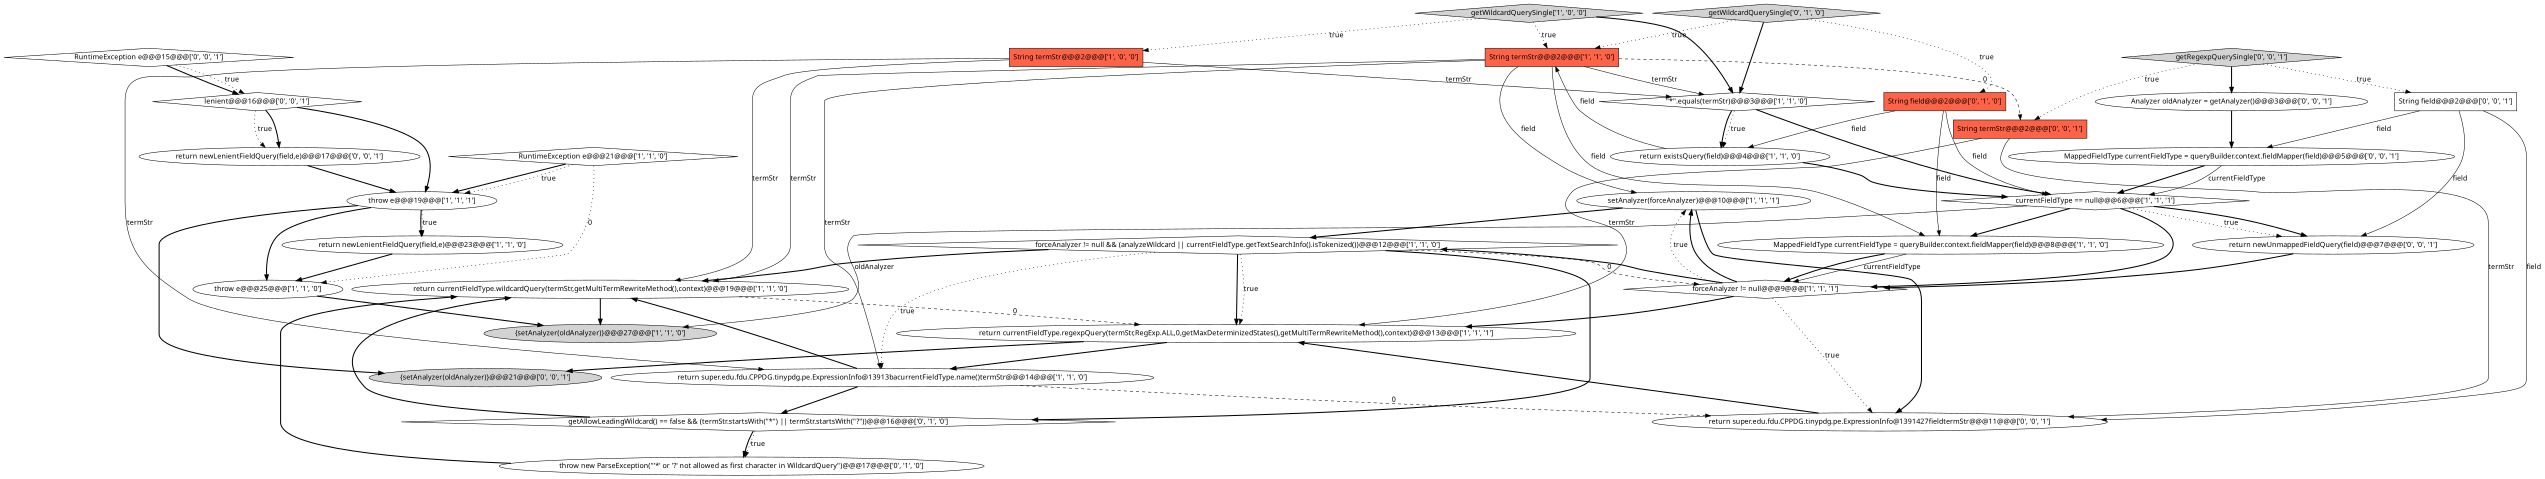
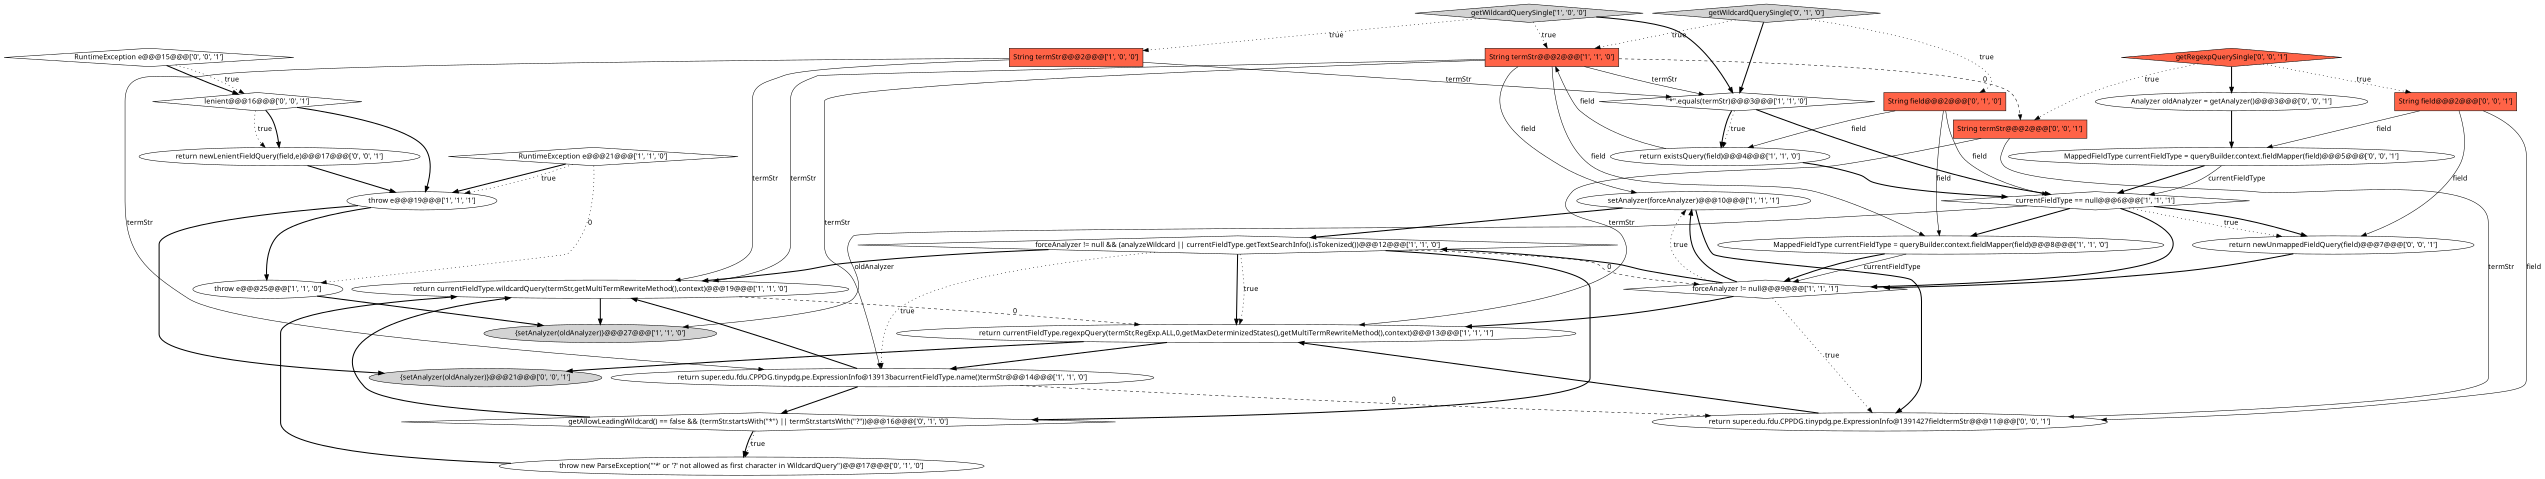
(2232, 57) -> (2232, 57)
(2456, 102) -> (2456, 102)
(422, 245) -> none
